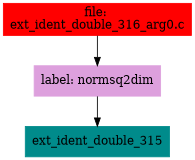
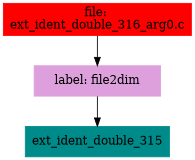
(97, 81) -> (97, 81)
